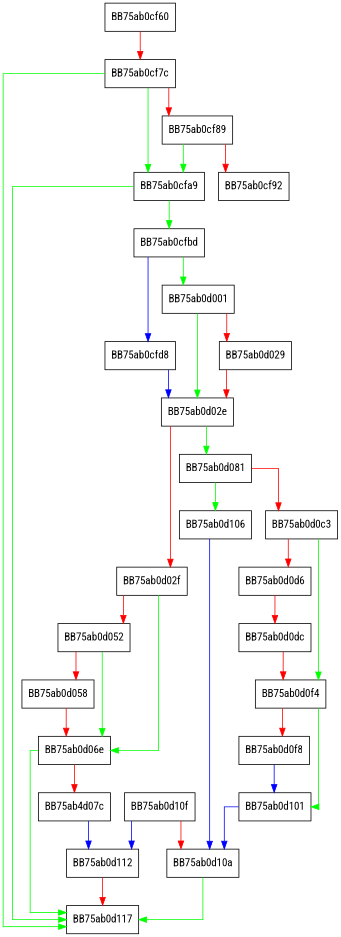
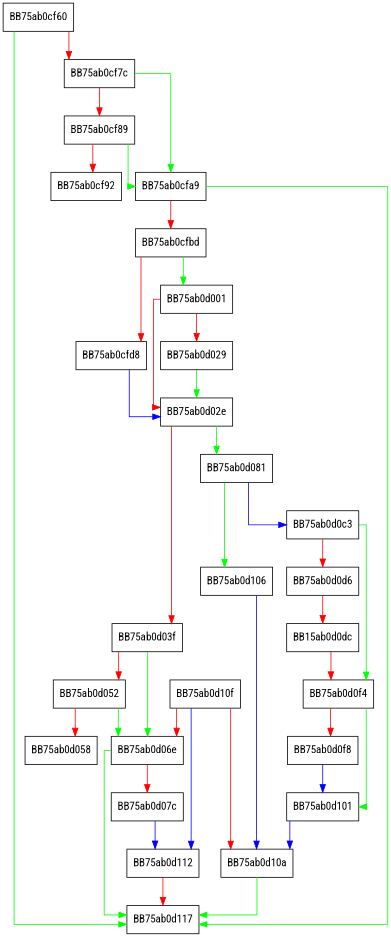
(169, 211) -> (171, 211)
(148, 295) -> (141, 295)
(197, 352) -> (154, 350)
(226, 380) -> (197, 380)
(278, 472) -> (249, 519)
(3, 477) -> (14, 530)
(152, 581) -> (147, 638)
(275, 638) -> (323, 638)
(66, 718) -> (177, 718)
(74, 807) -> (147, 807)
